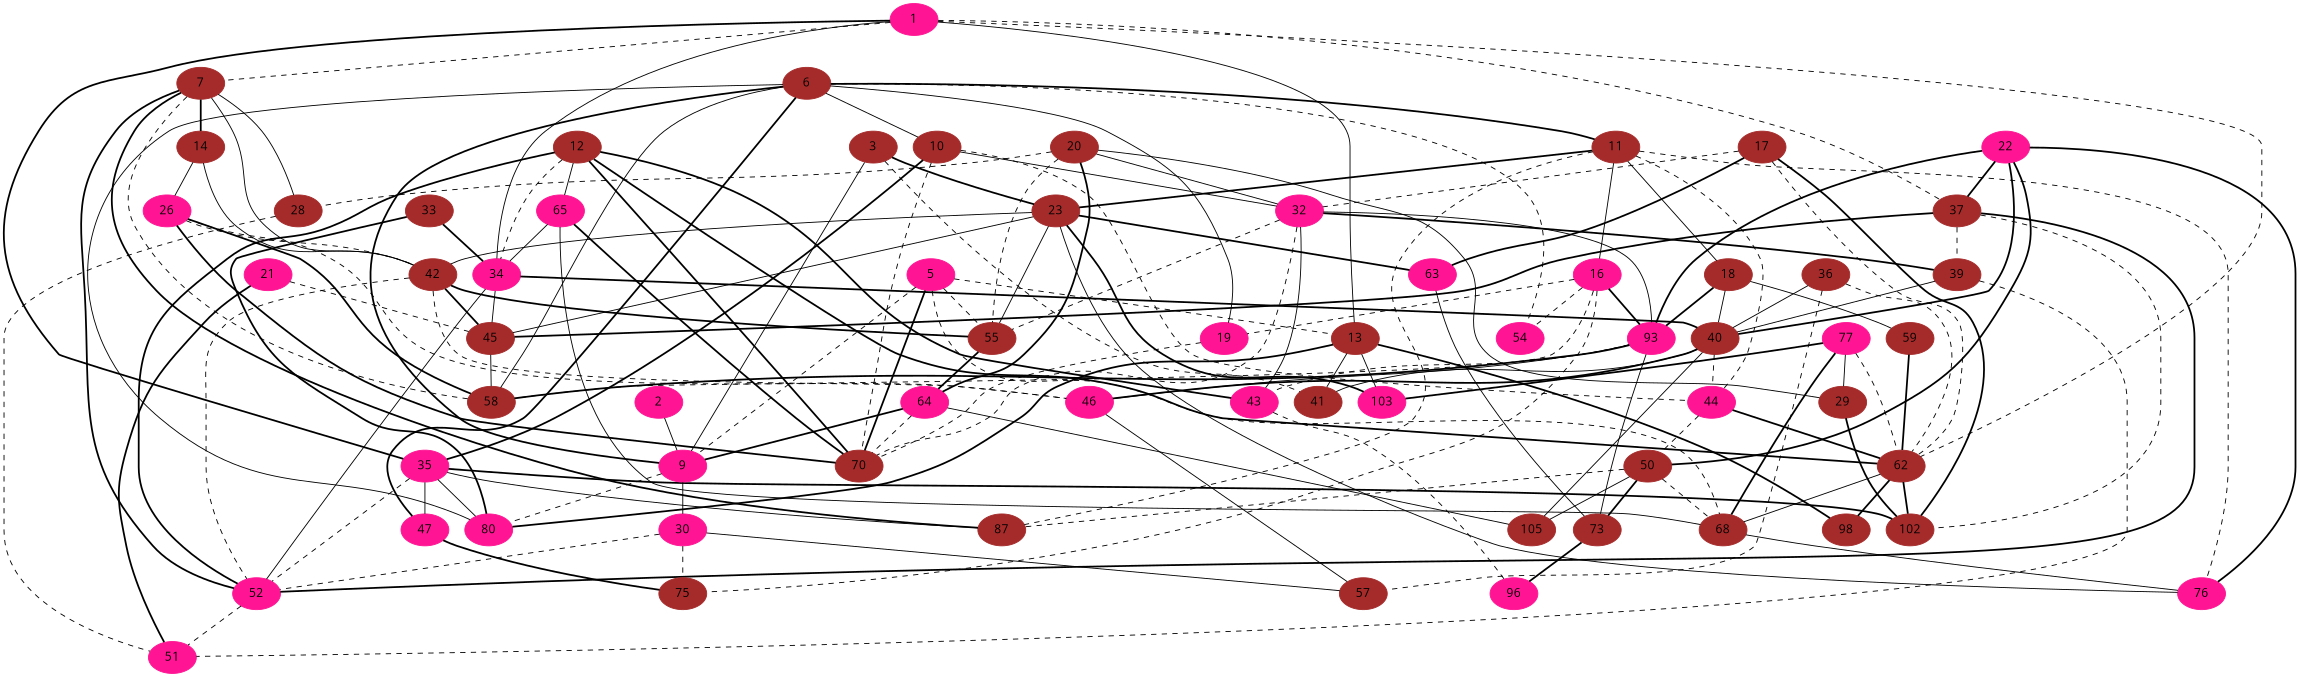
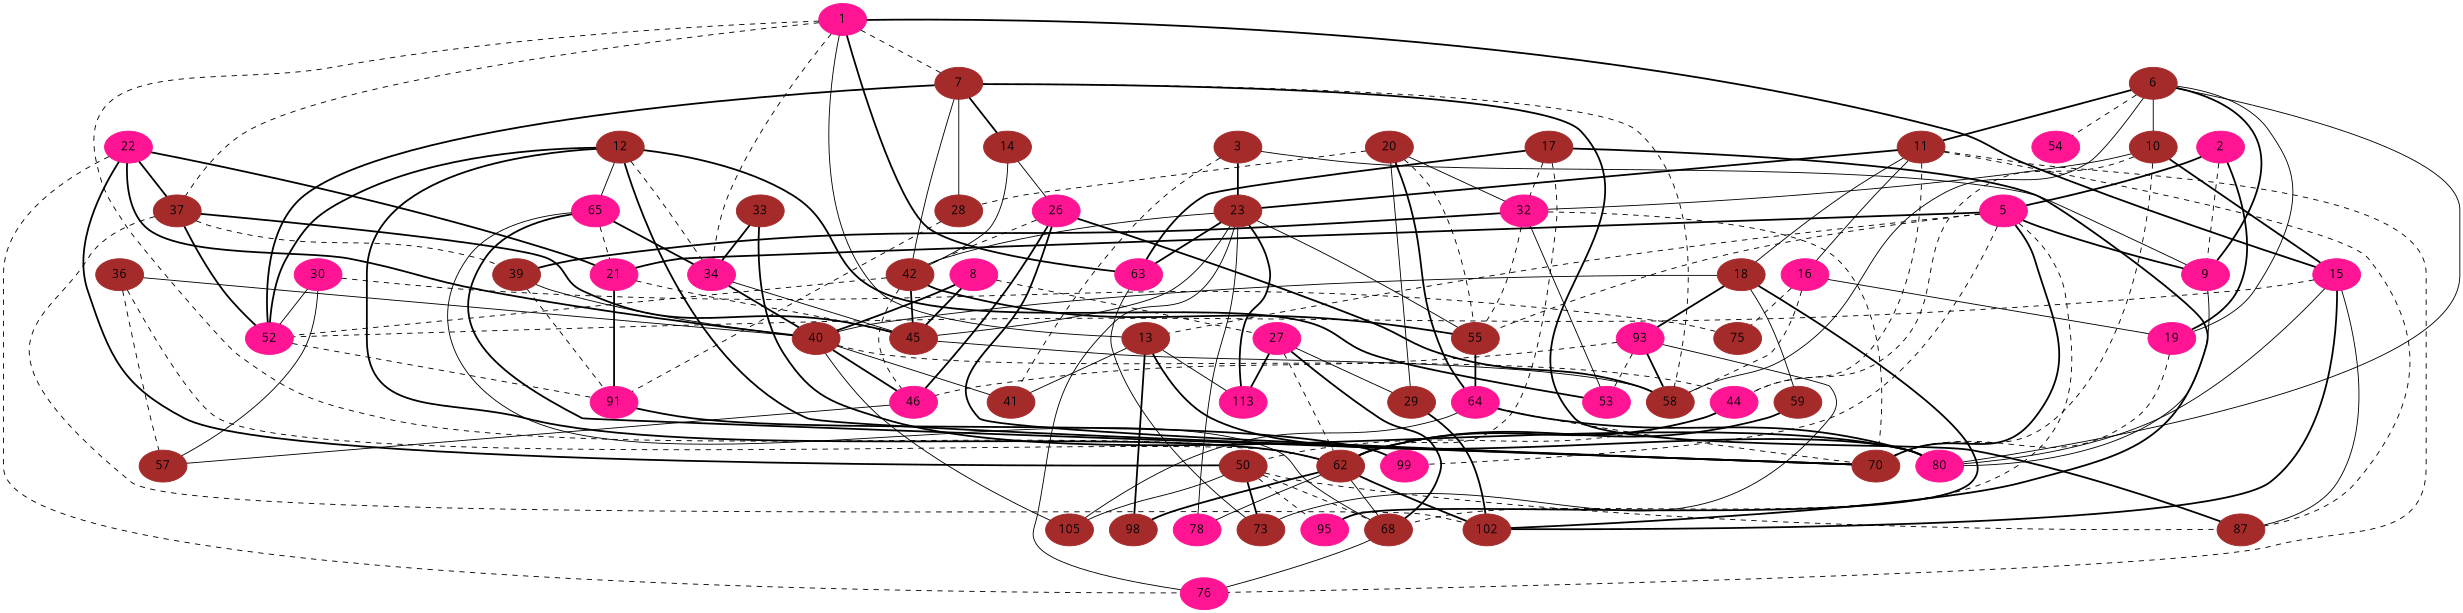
(644, 76) -> (757, 139)
none -> (2128, 180)
(1797, 200) -> (375, 202)
none -> (916, 214)
none -> (1307, 236)
(1588, 240) -> none
(531, 241) -> (648, 240)
none -> (605, 243)
none -> (2247, 256)
none -> (974, 275)
(2295, 281) -> (402, 566)
(1419, 305) -> (1972, 304)
(1559, 307) -> none
(1624, 307) -> none
(1846, 338) -> (1277, 338)
(466, 363) -> (969, 338)
(807, 370) -> (2102, 247)
(1372, 375) -> (1105, 372)
(1254, 402) -> (1607, 402)
(1382, 402) -> (1243, 402)
(374, 433) -> none
(671, 434) -> (2213, 213)
(804, 434) -> (1753, 428)
(425, 466) -> (2337, 275)
none -> (1404, 466)
(683, 498) -> none
(578, 500) -> (2101, 445)
(425, 530) -> none
none -> (1197, 530)
none -> (1325, 530)
(470, 562) -> (294, 307)
(1514, 594) -> none
(172, 657) -> (614, 402)
